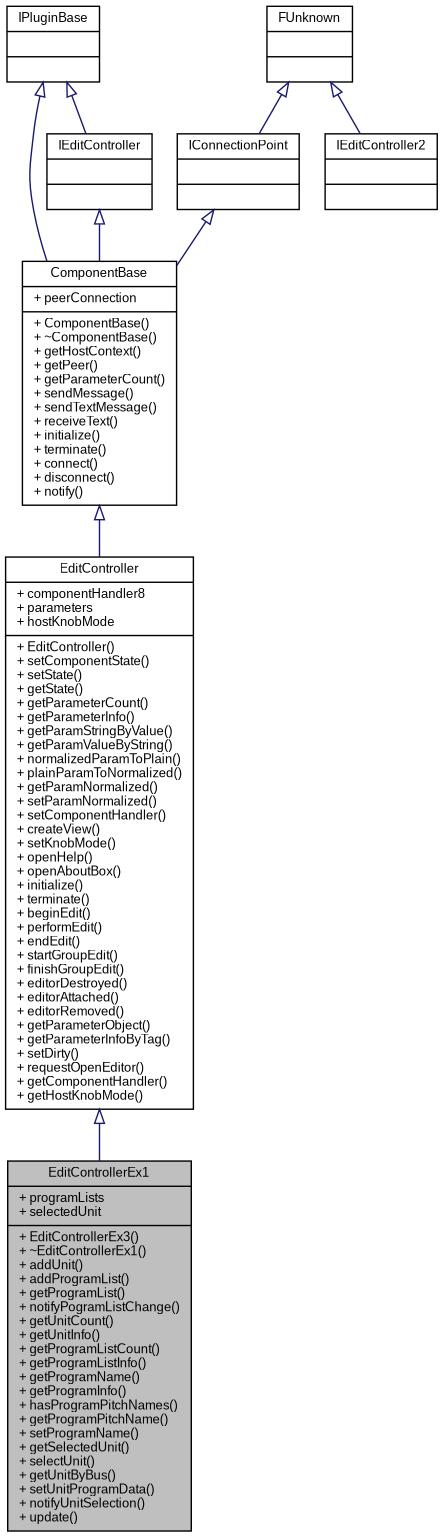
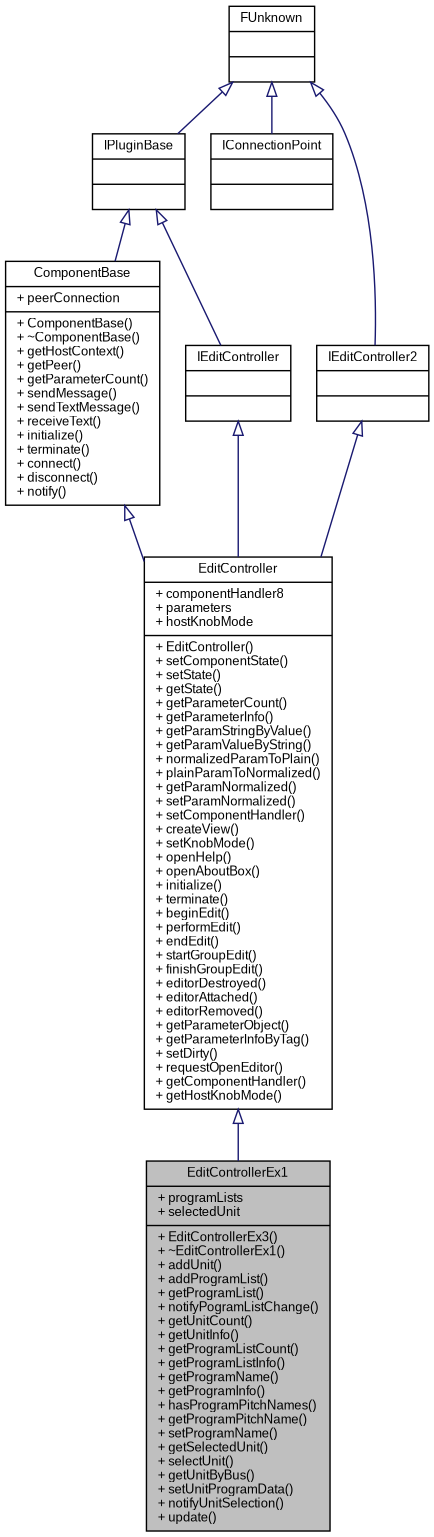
none -> (200, 113)
(99, 243) -> (238, 496)
(191, 244) -> none
none -> (339, 496)
